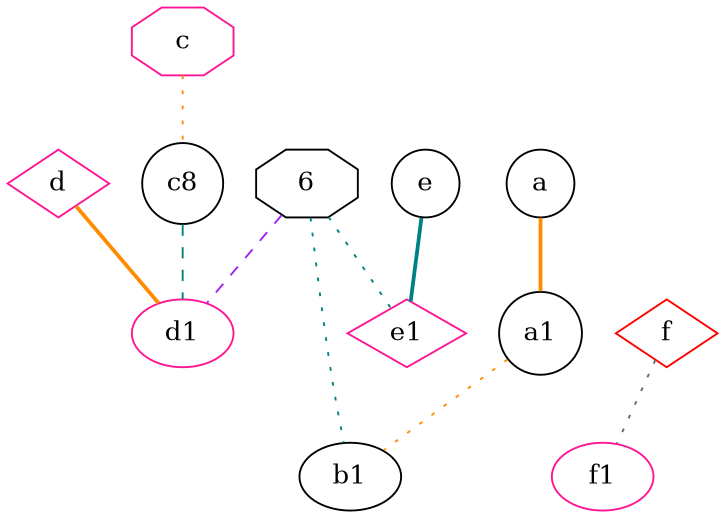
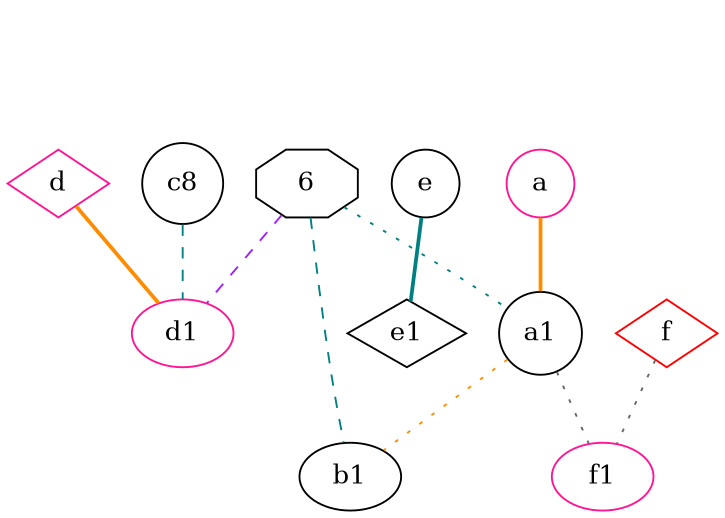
(183, 41) -> none
(541, 184) -> (541, 184)
(360, 263) -> (430, 259)
(325, 330) -> (325, 330)
(407, 333) -> (407, 333)
none -> (573, 408)
